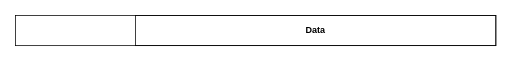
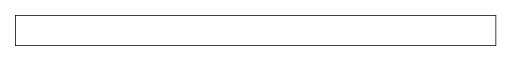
(315, 30) -> none
